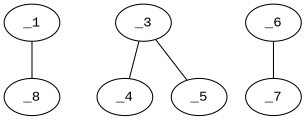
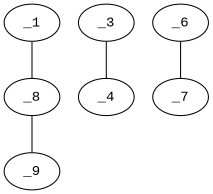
(199, 97) -> none
none -> (32, 171)
